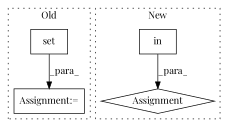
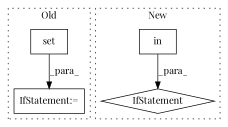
(49, 101) -> (49, 101)
(158, 101) -> (158, 101)
